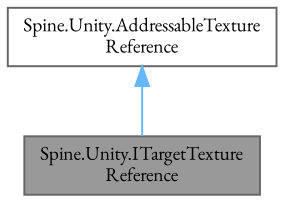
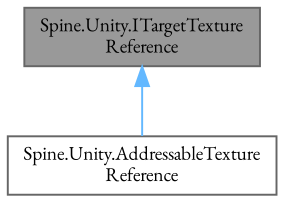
(142, 111) -> (142, 111)
